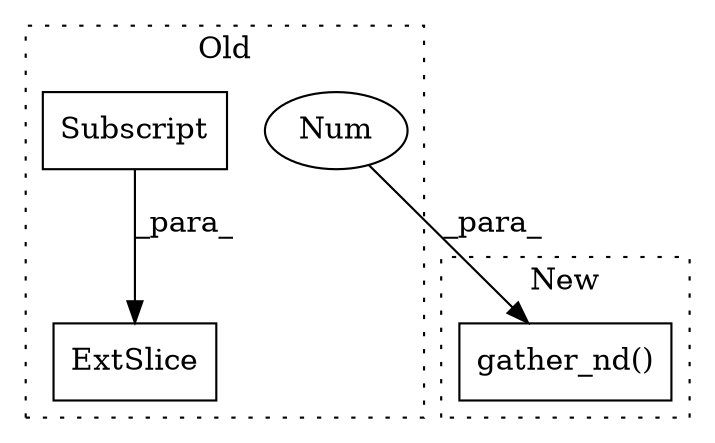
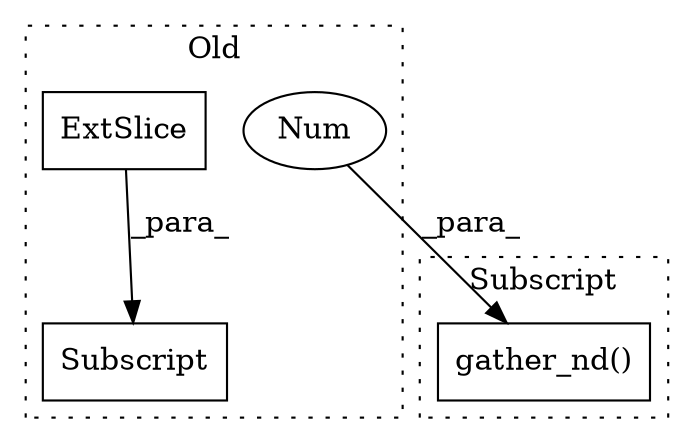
(135, 235) -> (129, 235)
(565, 282) -> (544, 282)
